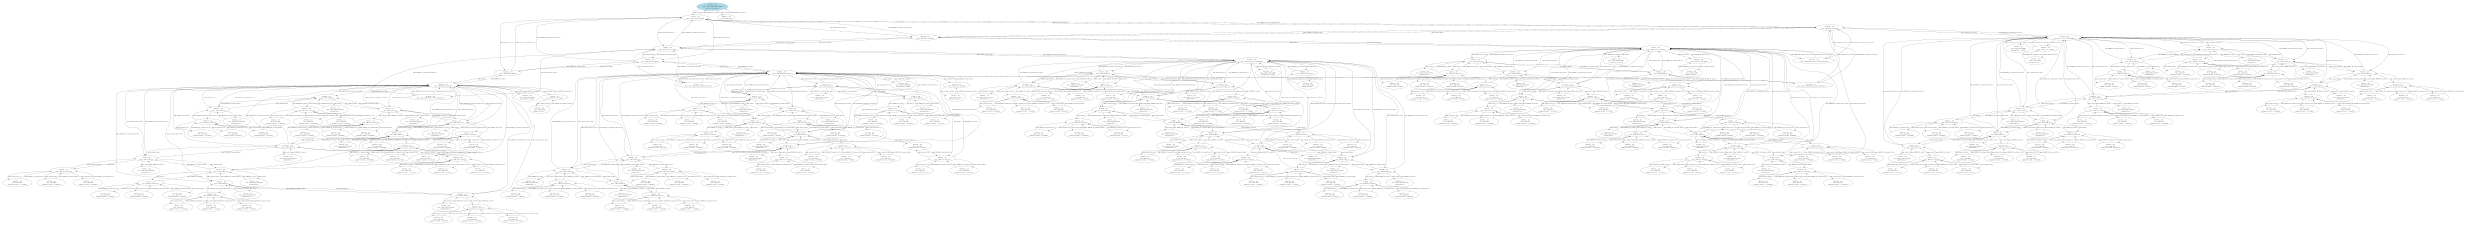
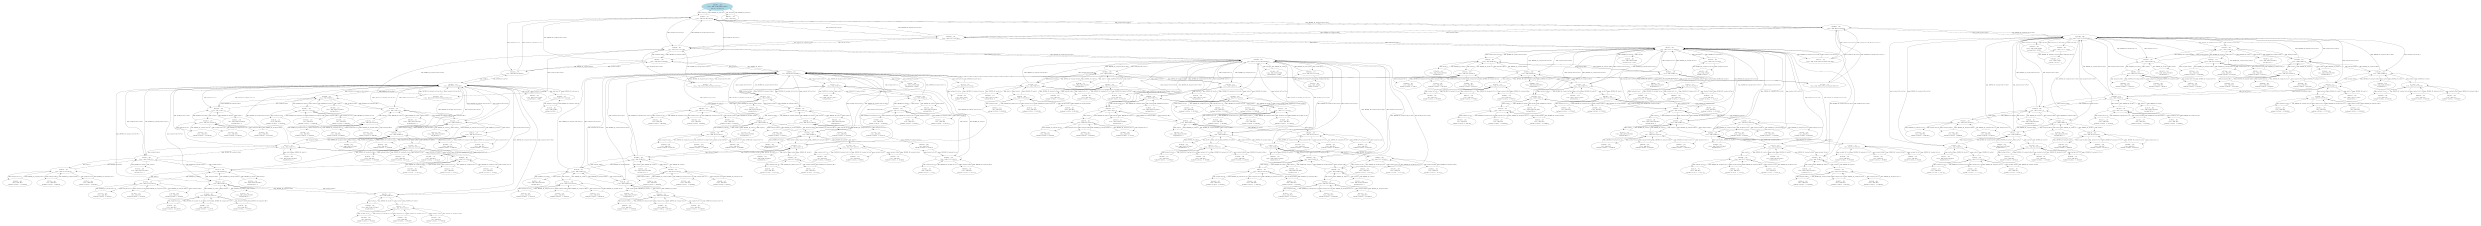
(1280, 158) -> (1278, 152)
